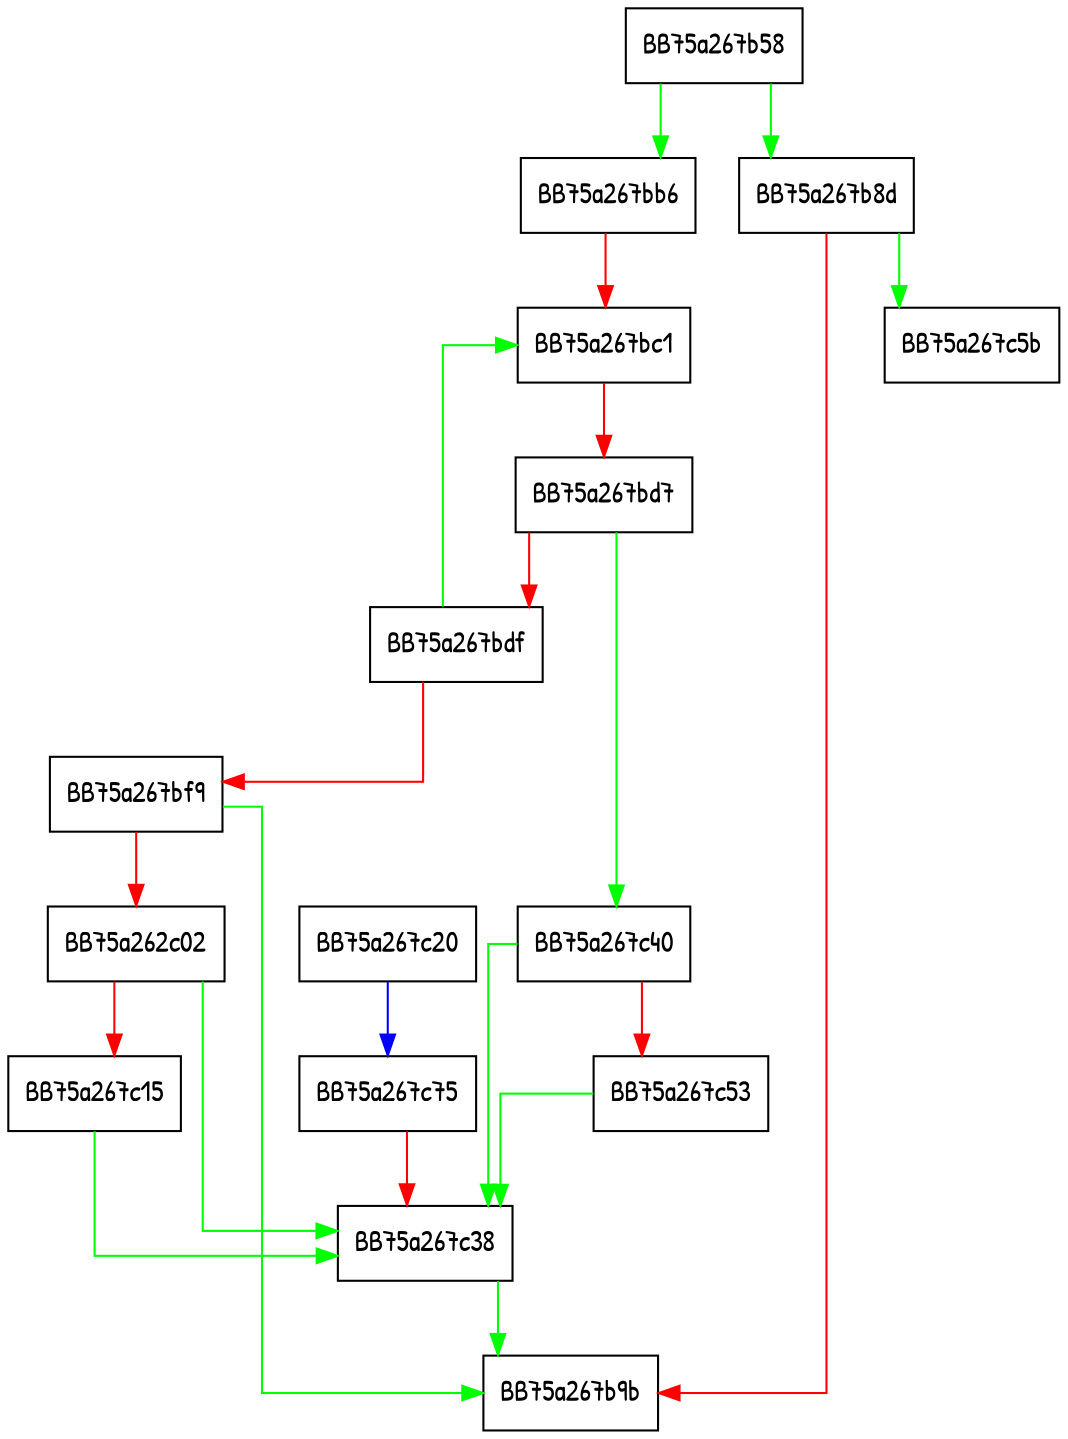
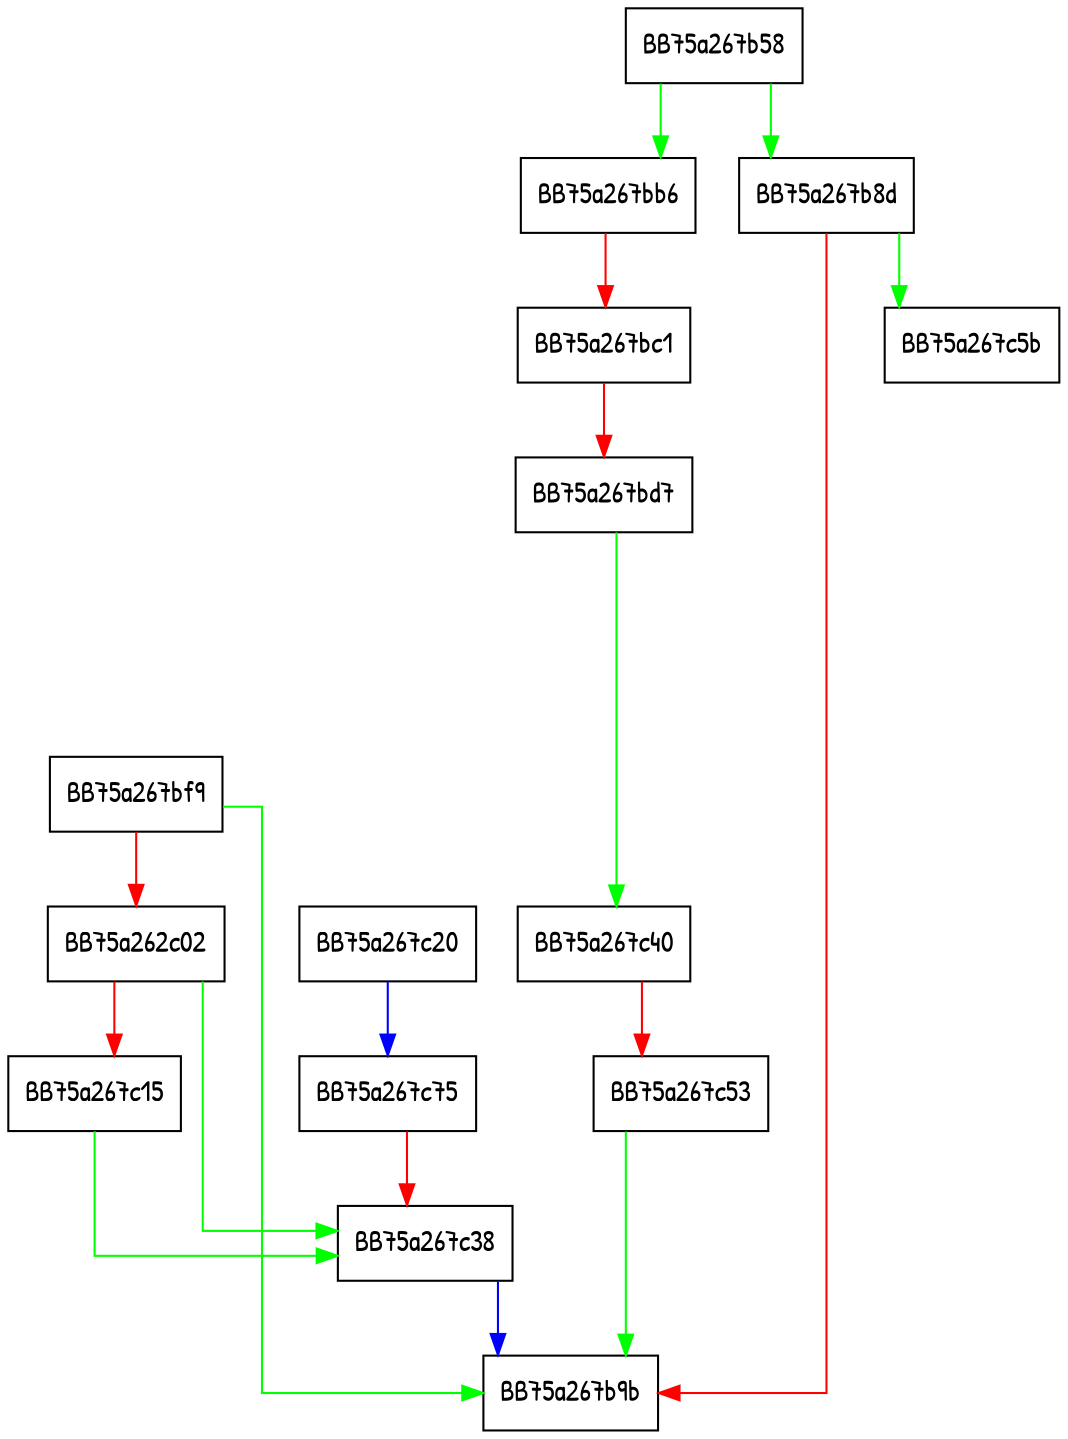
(456, 645) -> none
(488, 1050) -> none
(501, 1094) -> (626, 1233)
(498, 1308) -> (498, 1308)
